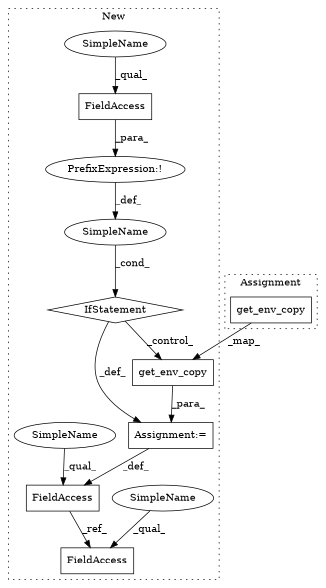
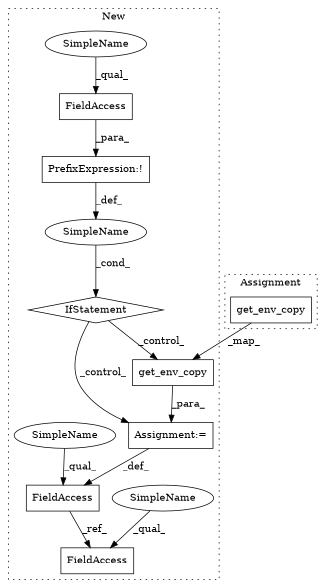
(115, 169) -> (96, 169)
(113, 373) -> (103, 373)
